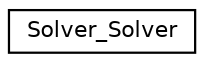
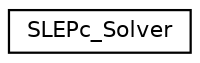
(102, 31) -> (100, 31)
